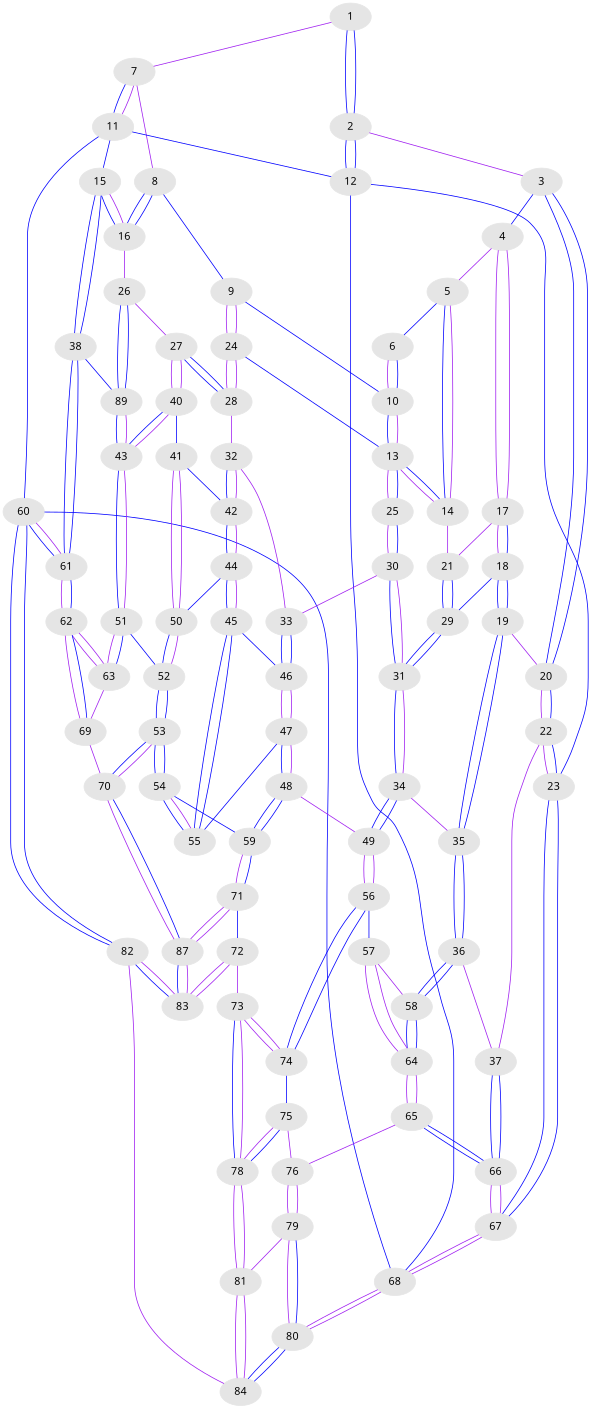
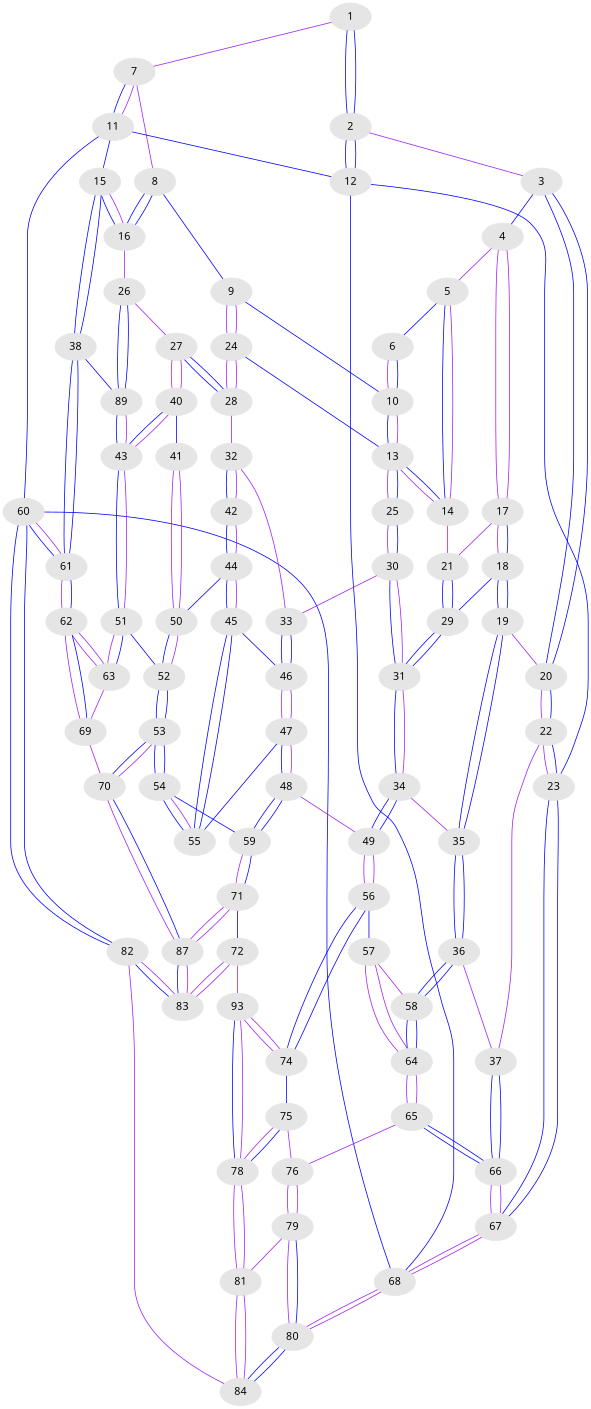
(204, 484) -> none
(238, 1007) -> (238, 1007)
